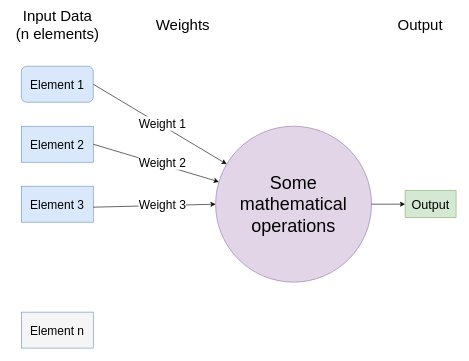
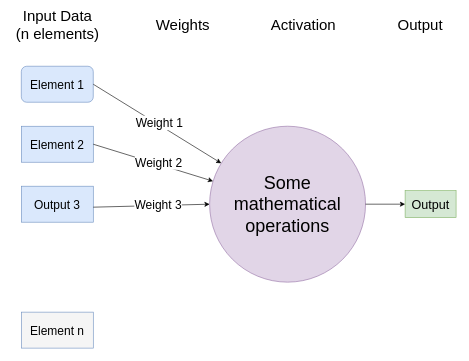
none -> (303, 24)
(57, 204) -> (57, 204)
(294, 204) -> (288, 204)
